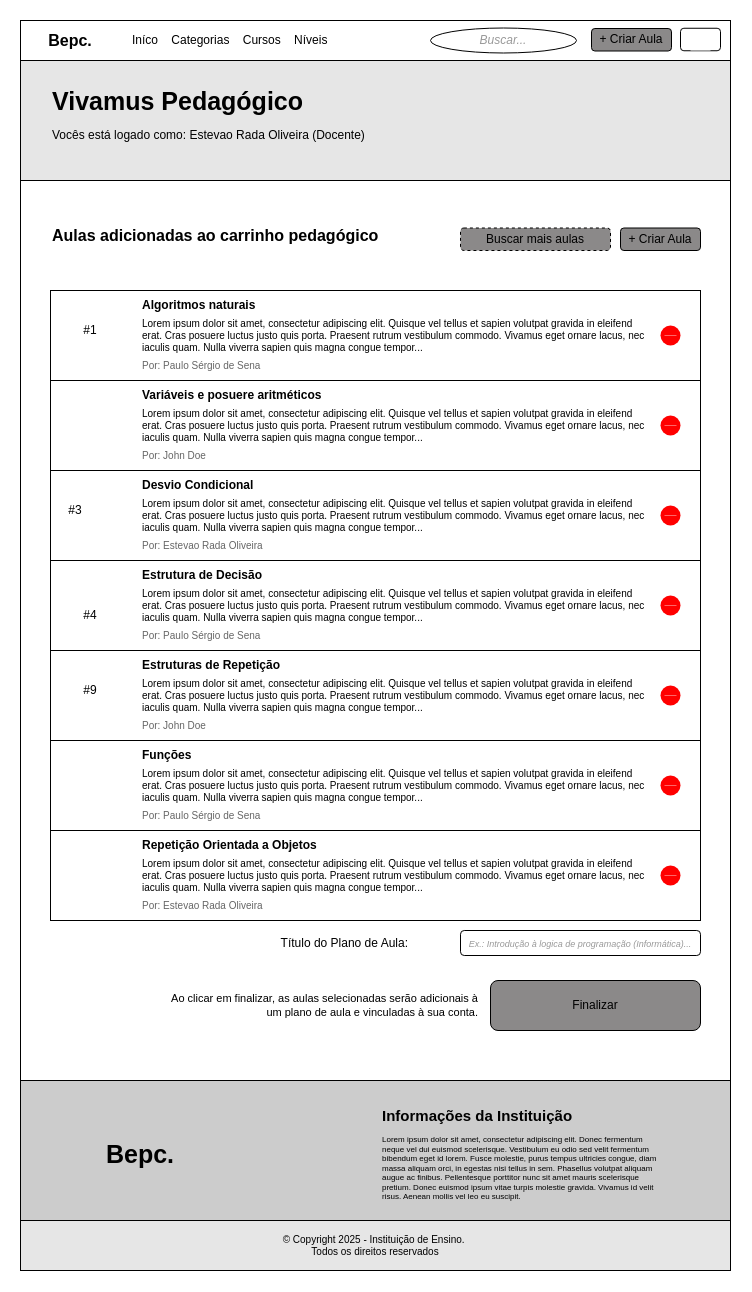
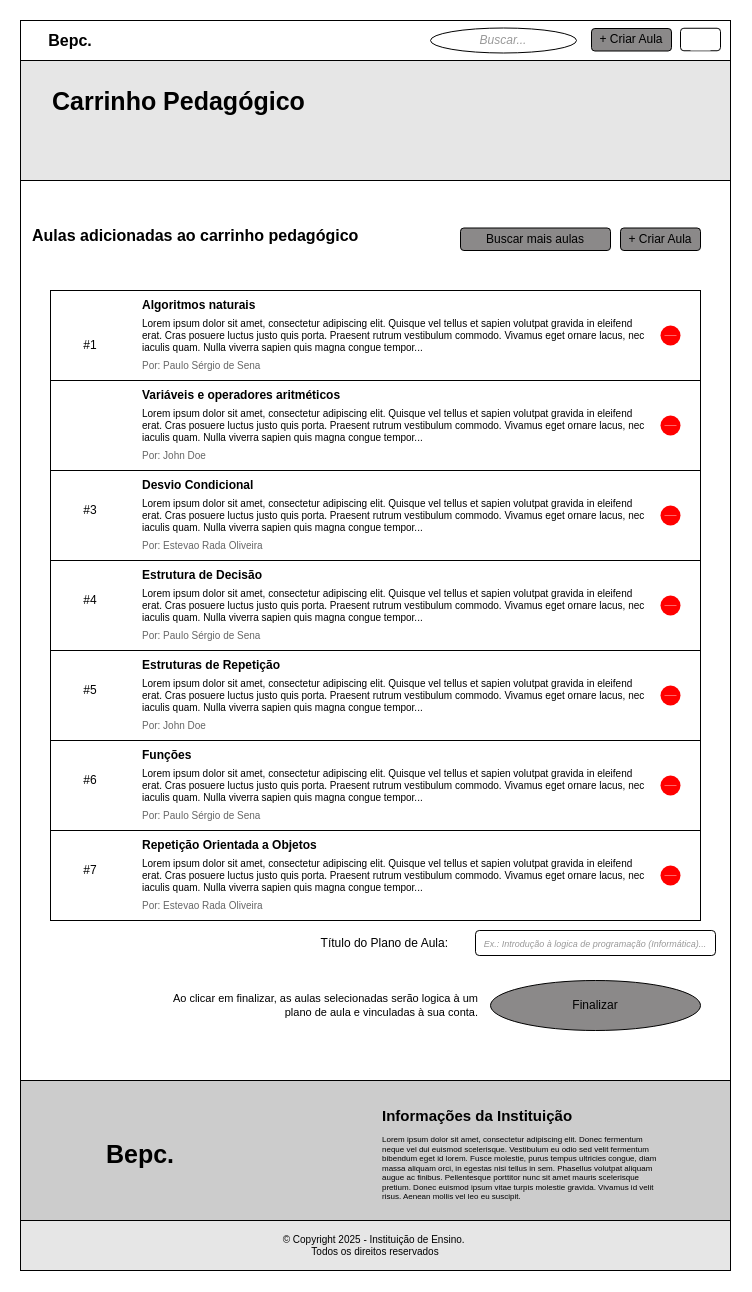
(256, 41) -> none
(169, 101) -> (176, 101)
(216, 136) -> none
(221, 236) -> (201, 236)
(536, 239) -> (536, 239)
(91, 331) -> (91, 346)
(236, 396) -> (246, 396)
(76, 511) -> (91, 511)
(91, 616) -> (91, 601)
(91, 691) -> (91, 691)
none -> (91, 781)
none -> (91, 871)
(336, 943) -> (376, 943)
(581, 943) -> (596, 943)
(325, 1006) -> (325, 1006)
(596, 1006) -> (596, 1006)
